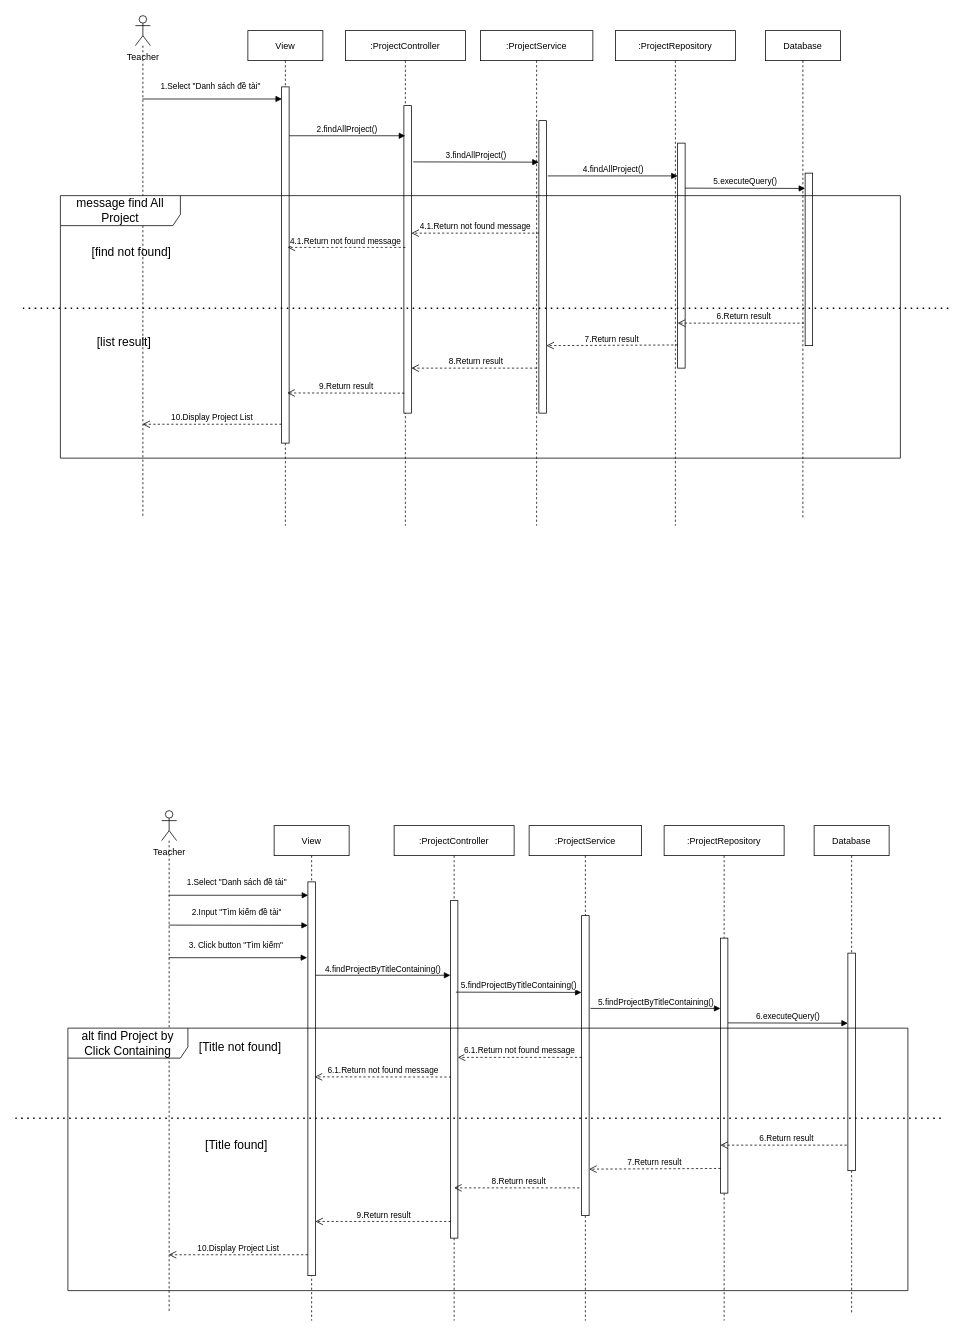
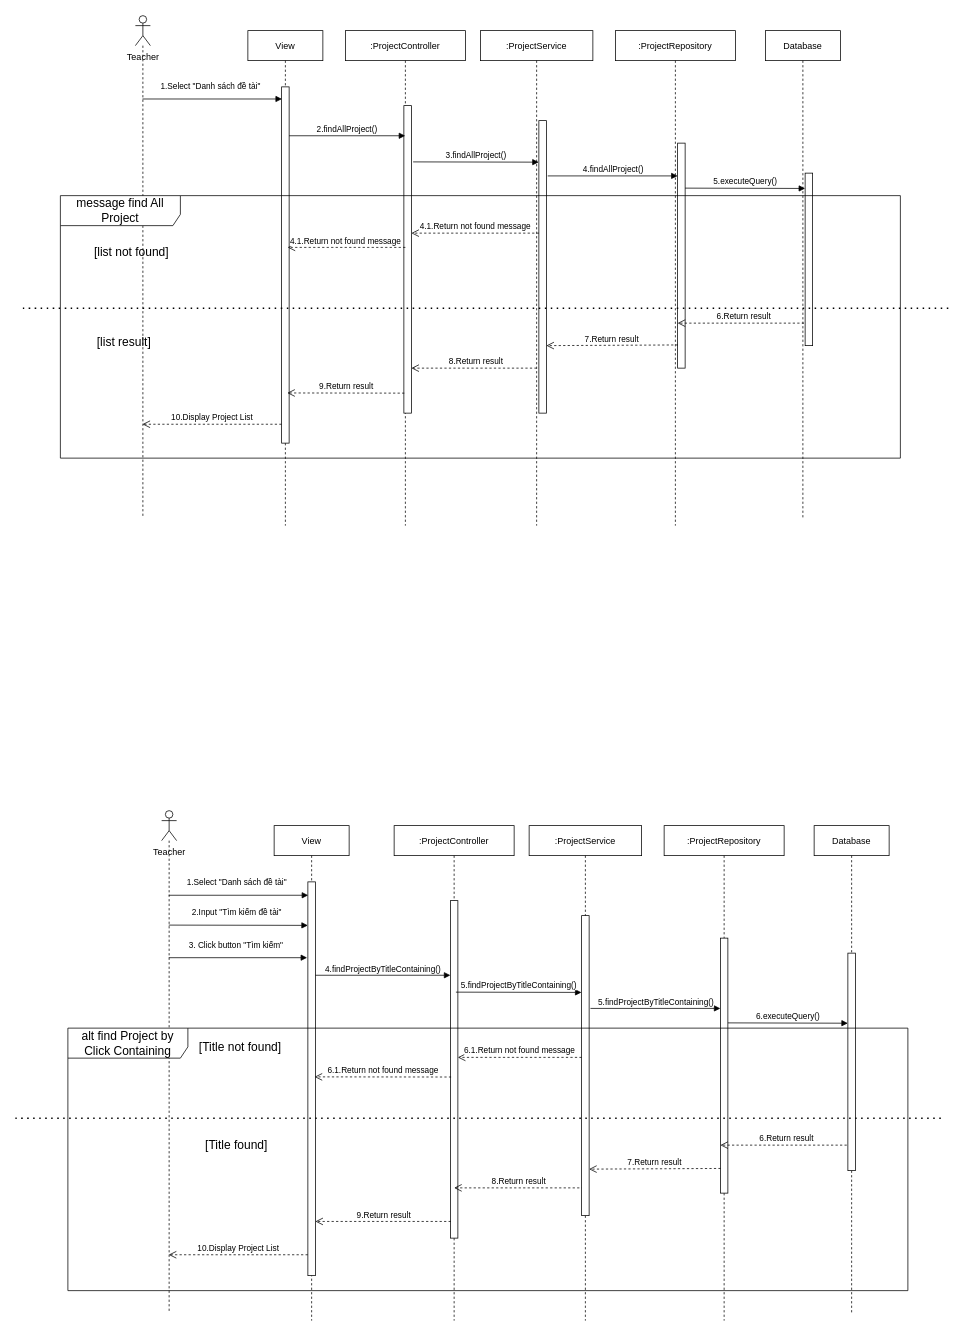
(132, 252) -> (132, 252)
